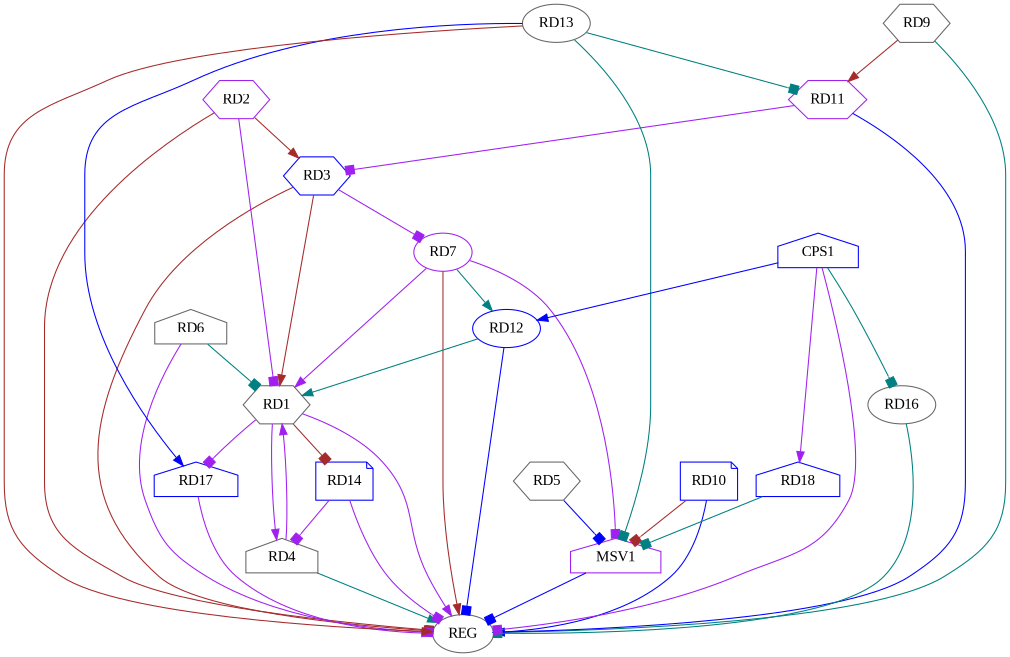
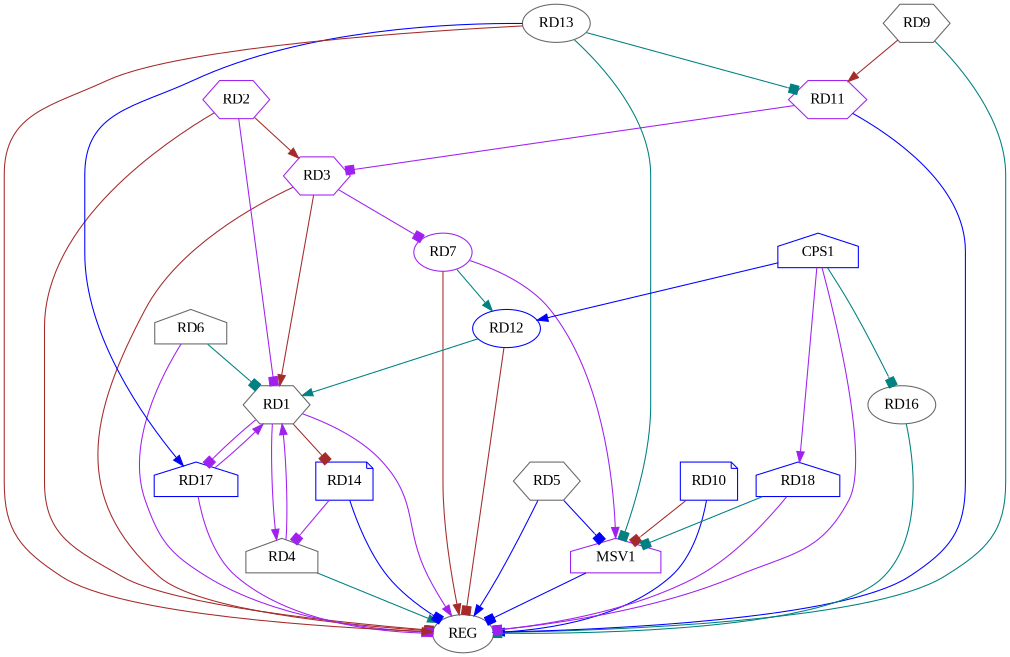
(317, 176) -> (317, 176)
(365, 324) -> (235, 450)
(583, 368) -> (583, 368)
(486, 476) -> (486, 476)
none -> (510, 554)
(380, 565) -> (380, 565)
none -> (660, 593)
